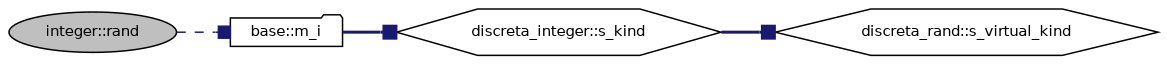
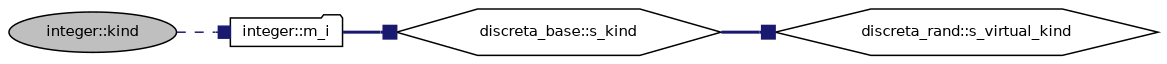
(93, 32) -> (93, 32)
(286, 32) -> (286, 32)
(559, 32) -> (559, 32)
